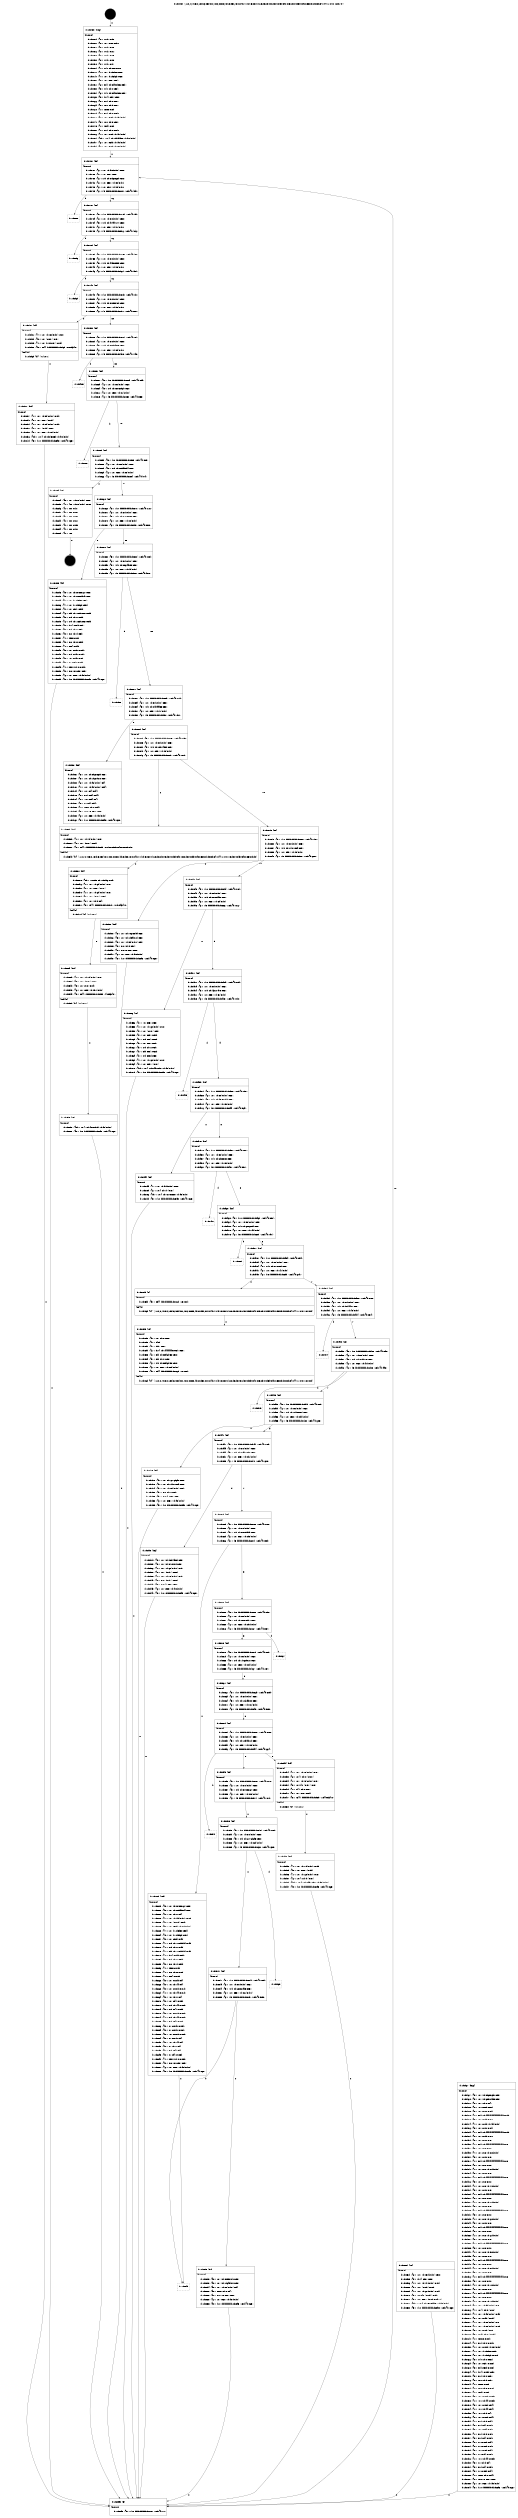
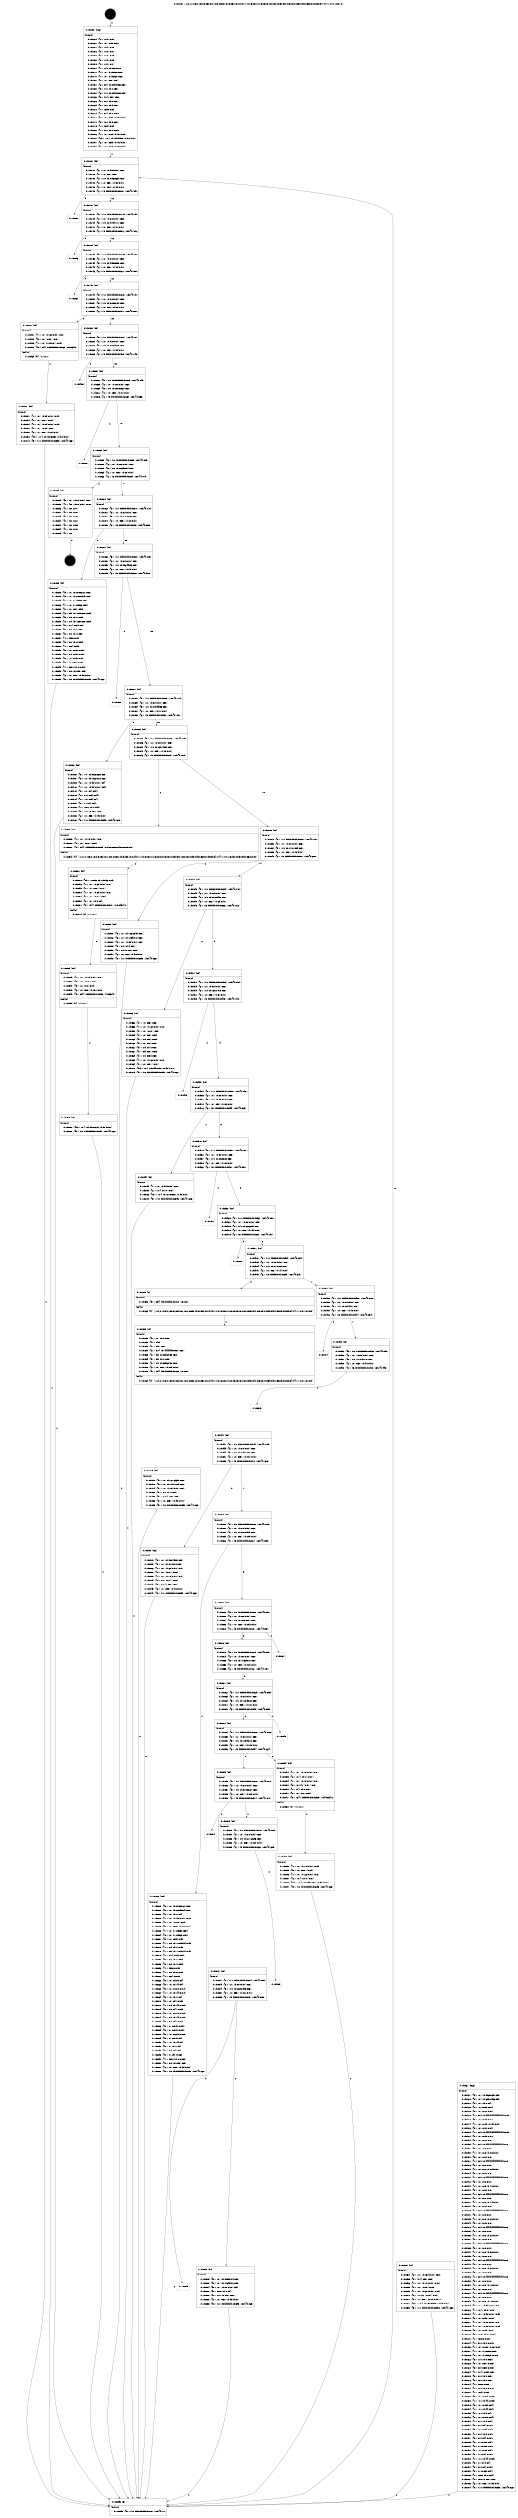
none -> (156, 722)
(294, 1408) -> none
none -> (55, 1665)
none -> (281, 1736)
(204, 1790) -> (219, 1815)
(243, 1909) -> none
(181, 2179) -> (162, 2287)
